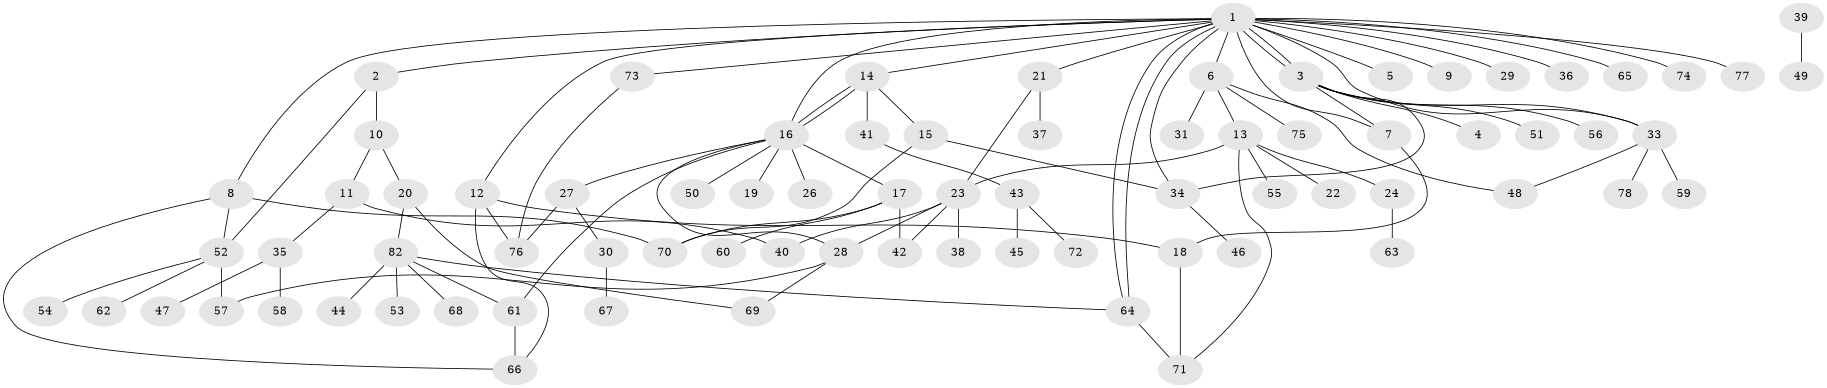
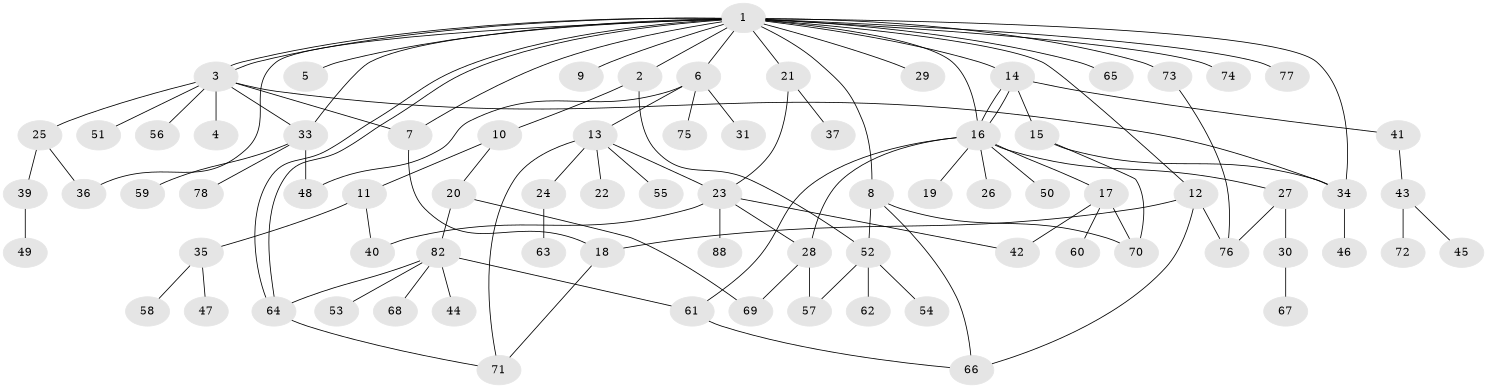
none -> (40, 135)
(959, 253) -> (720, 253)
